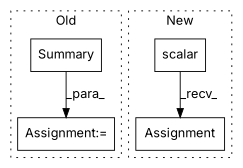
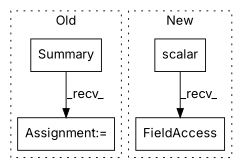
(86, 95) -> (86, 95)
(180, 134) -> (180, 134)
